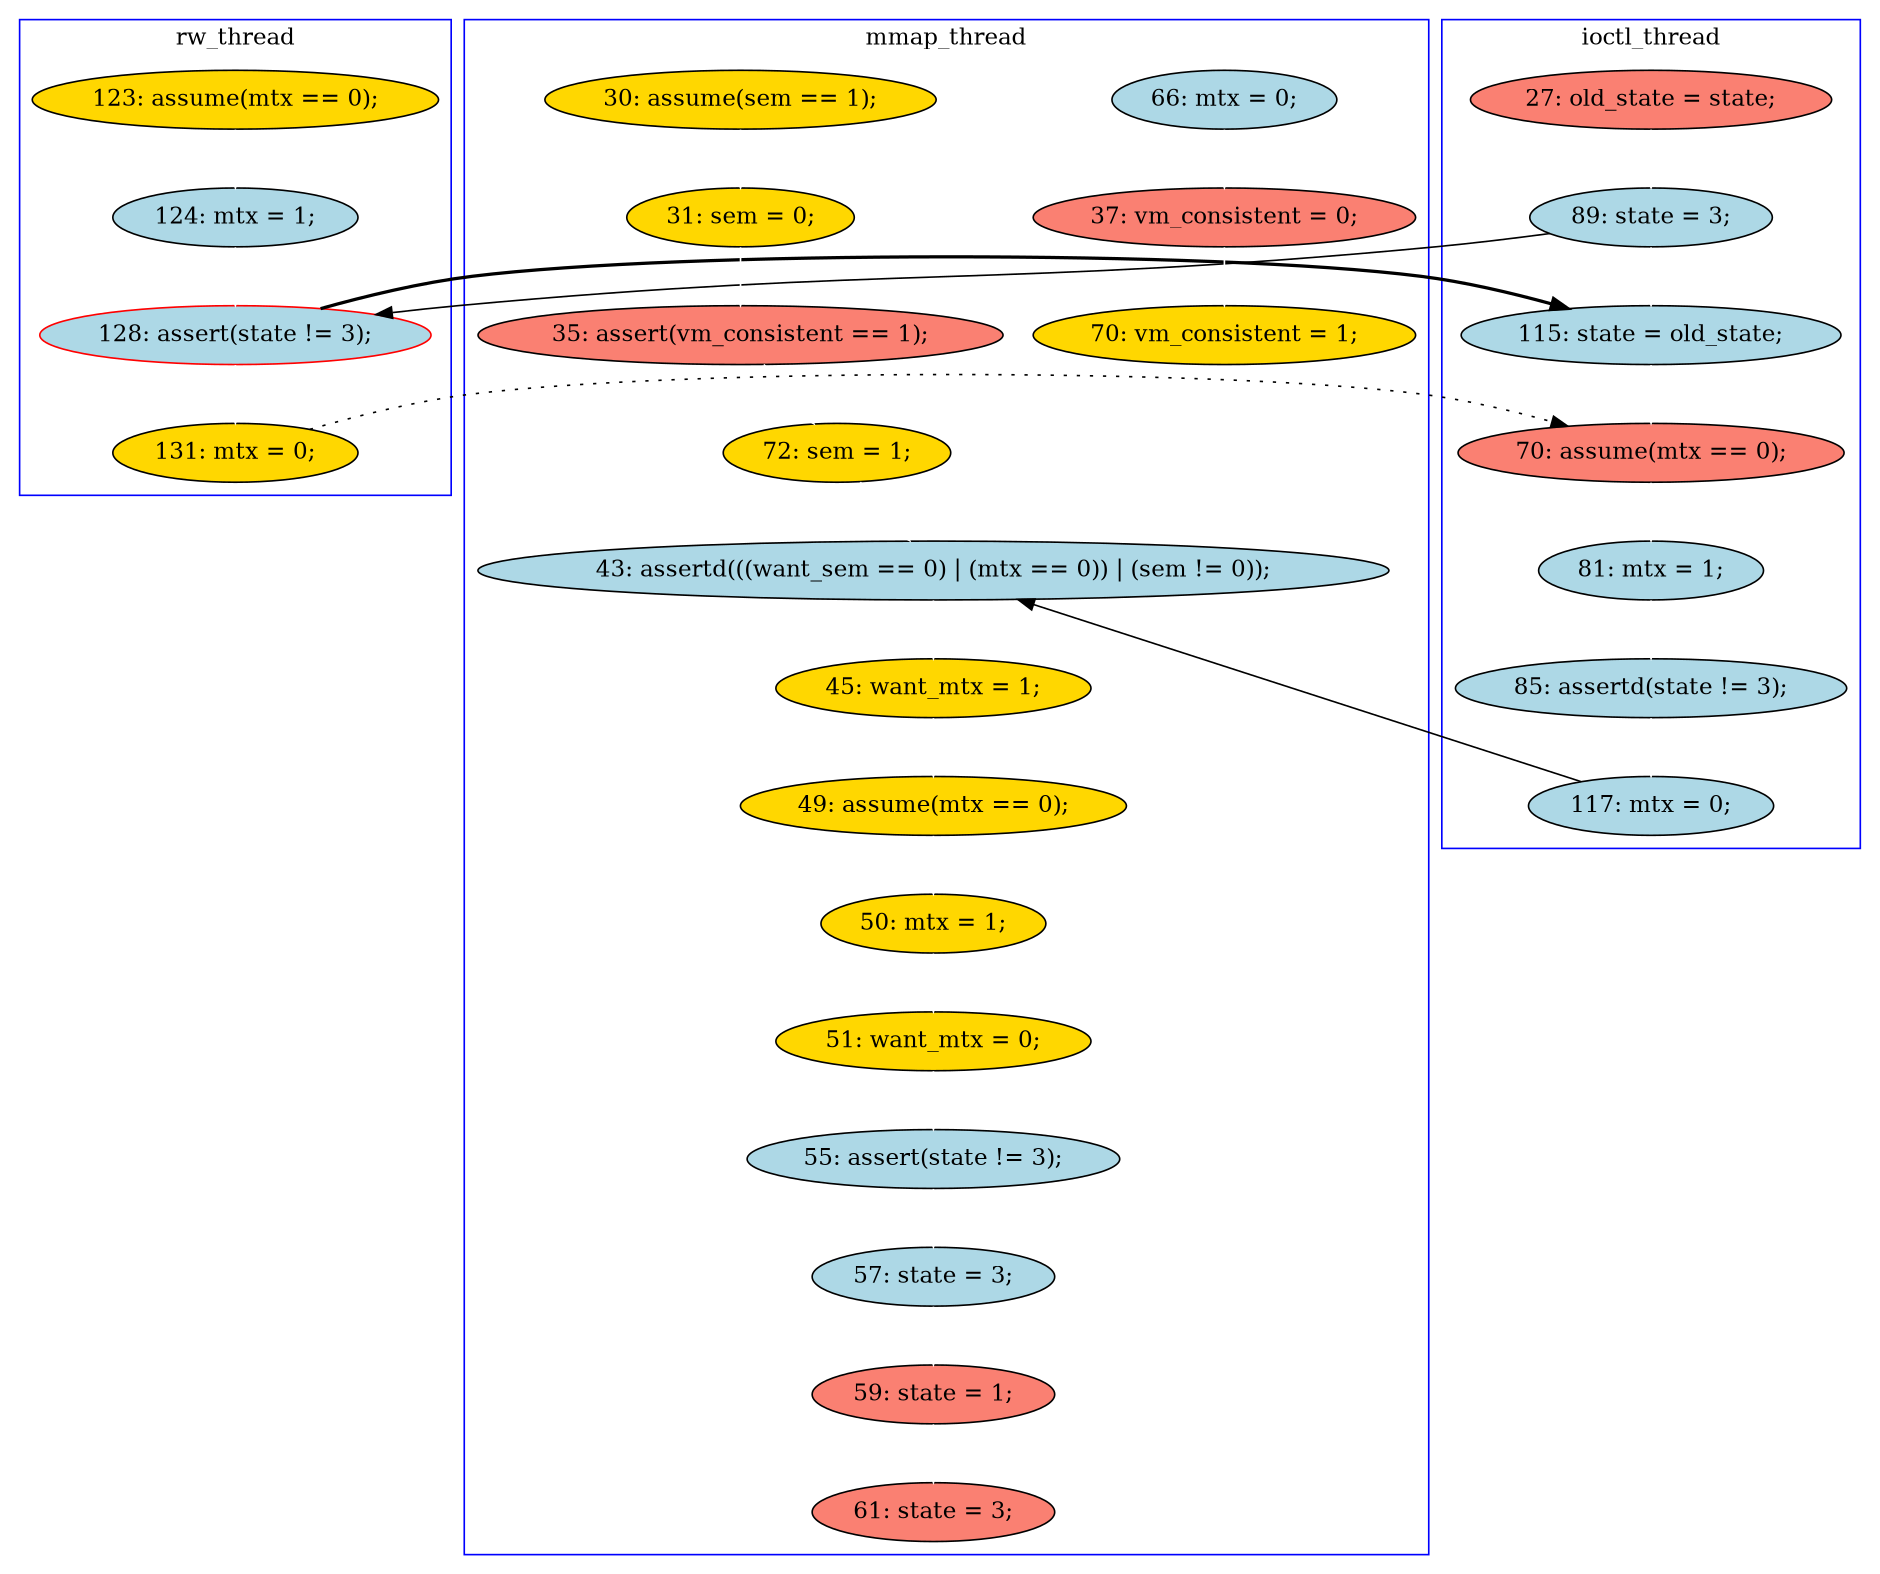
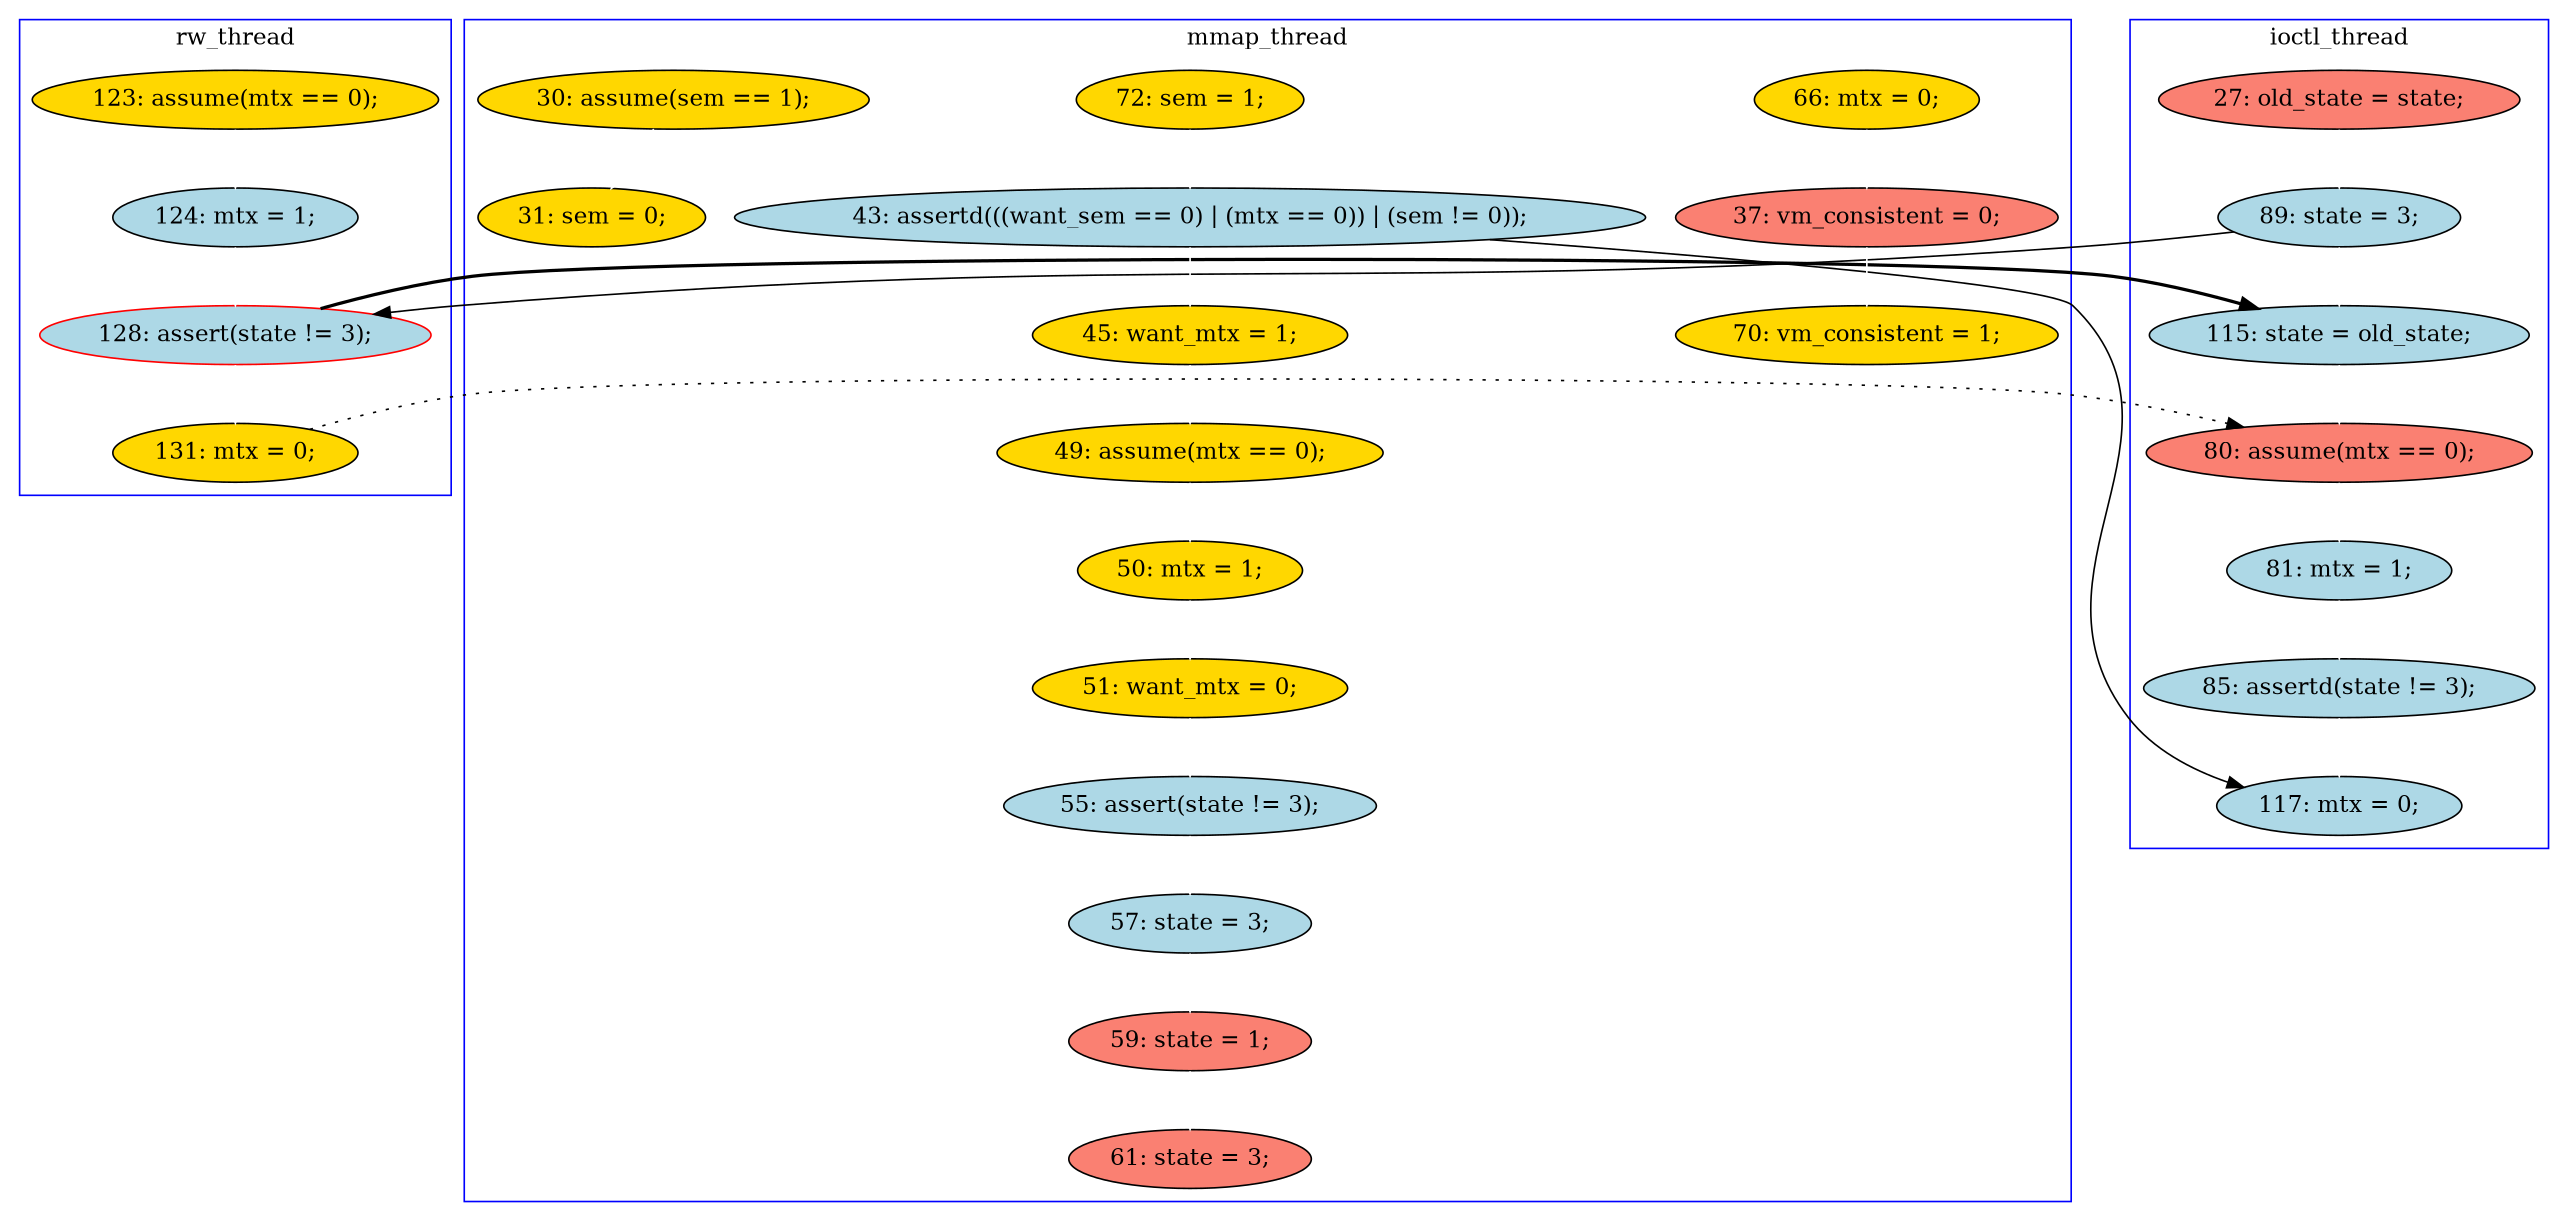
(1224, 100) -> (1867, 100)
(741, 335) -> none
(1651, 453) -> (2339, 453)
(1307, 693) -> (2058, 300)
